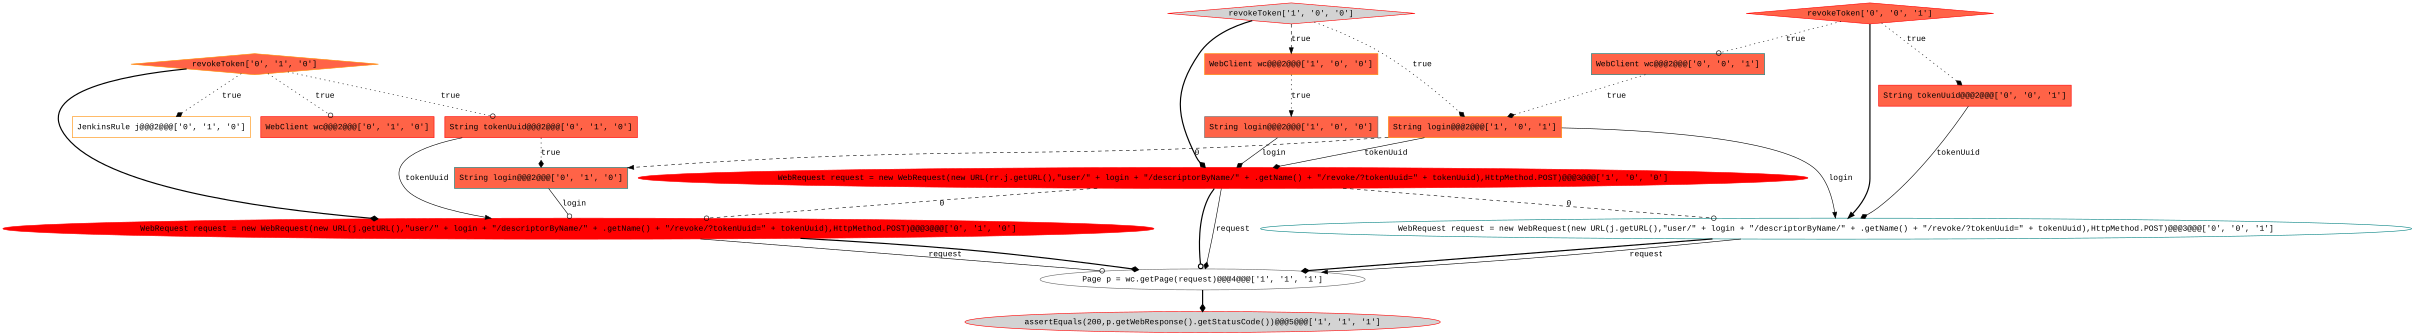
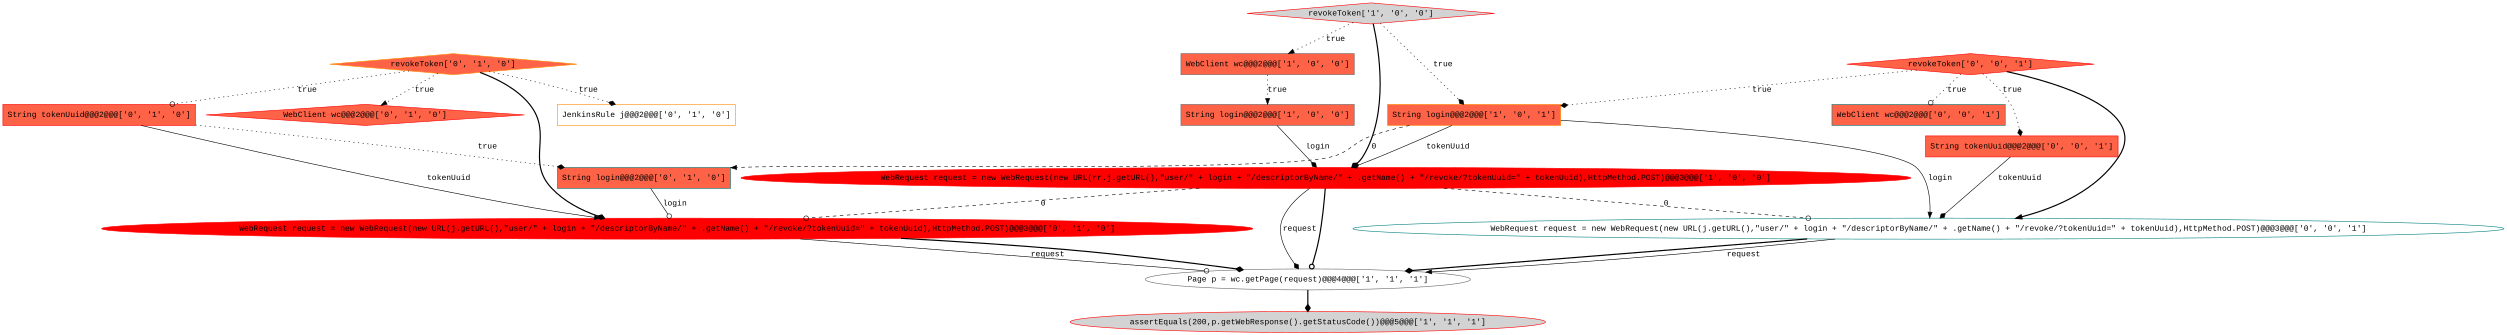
(1291, 36) -> (1323, 37)
(1291, 64) -> (1268, 64)
(298, 94) -> (412, 88)
(1580, 95) -> (1742, 88)
(347, 127) -> (365, 115)
